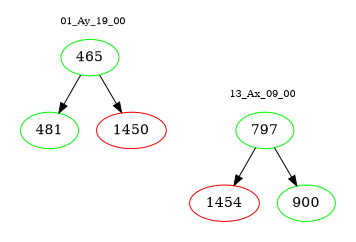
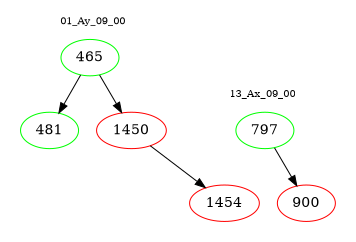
(93, 22) -> (93, 22)
(247, 162) -> (174, 164)
(306, 203) -> (306, 203)
